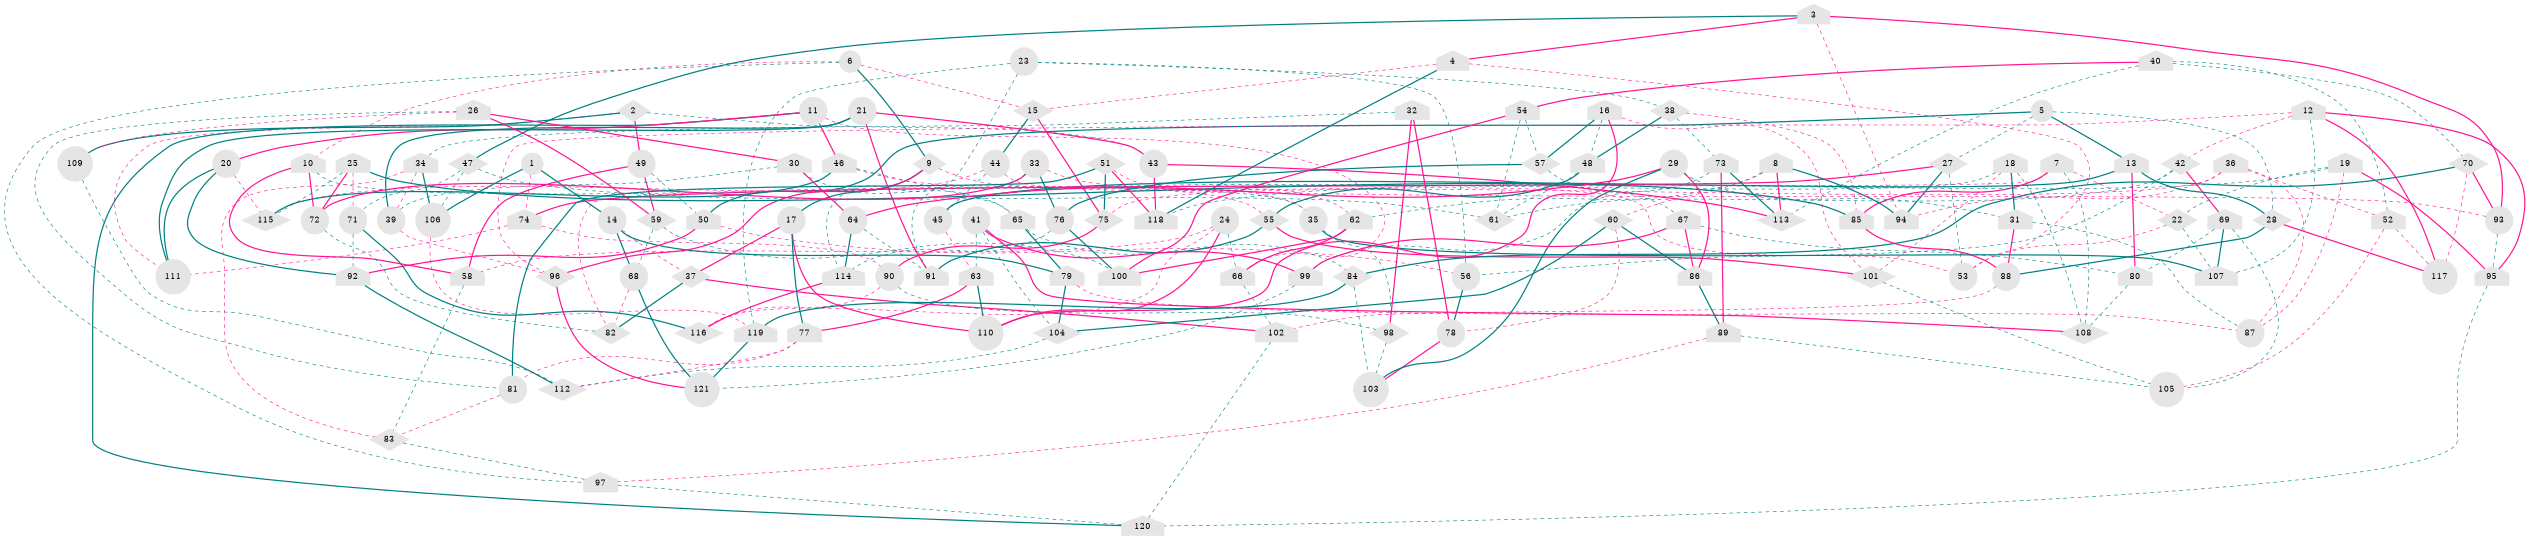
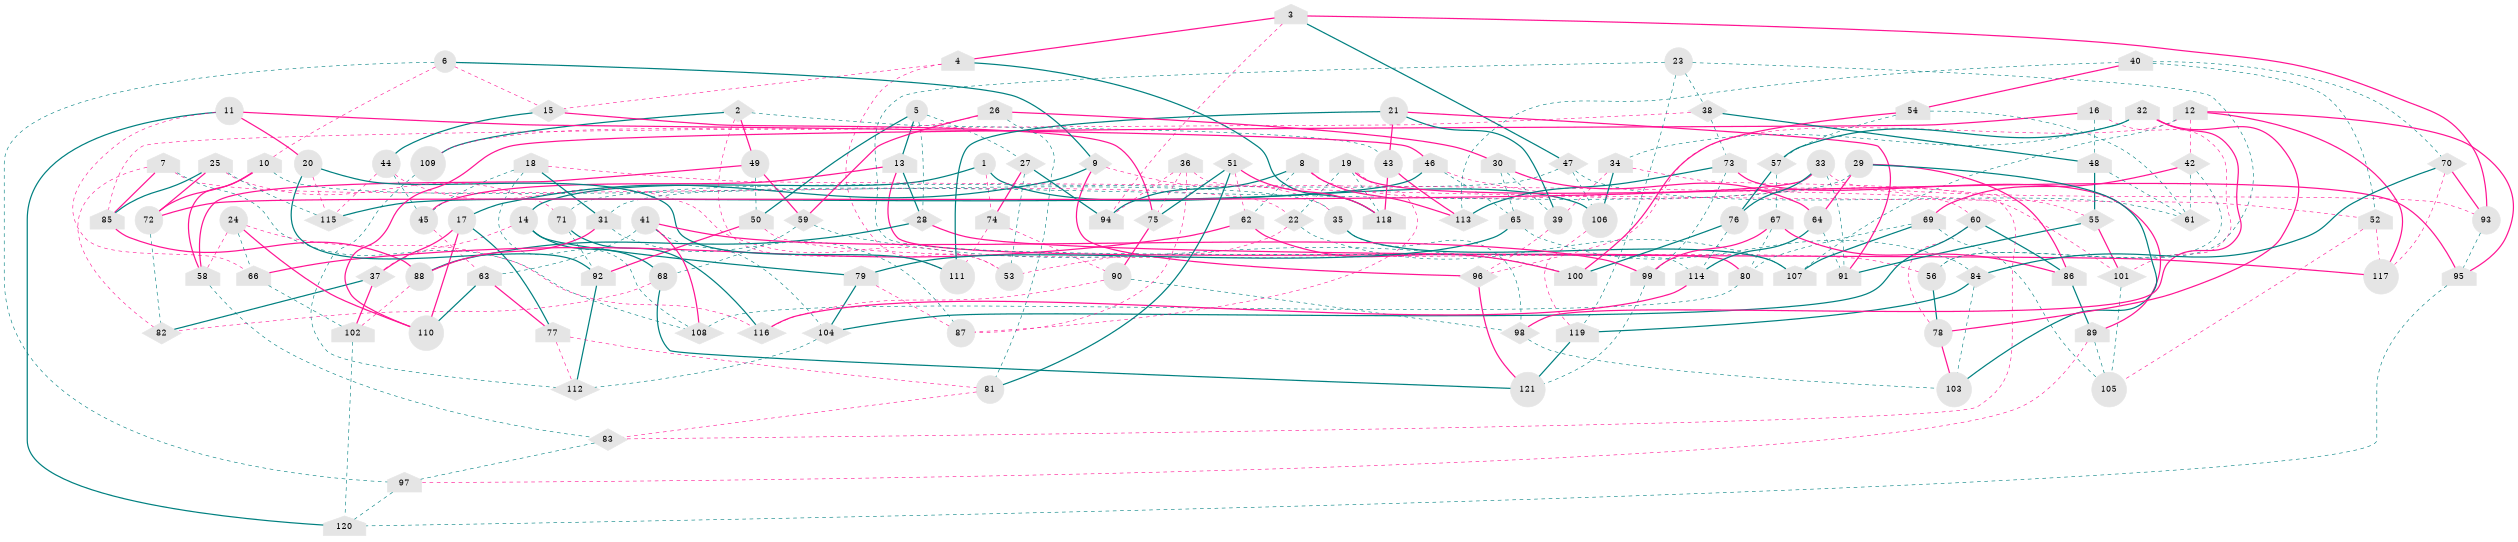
(1571, 138) -> (1981, 135)
(1530, 183) -> (656, 184)
